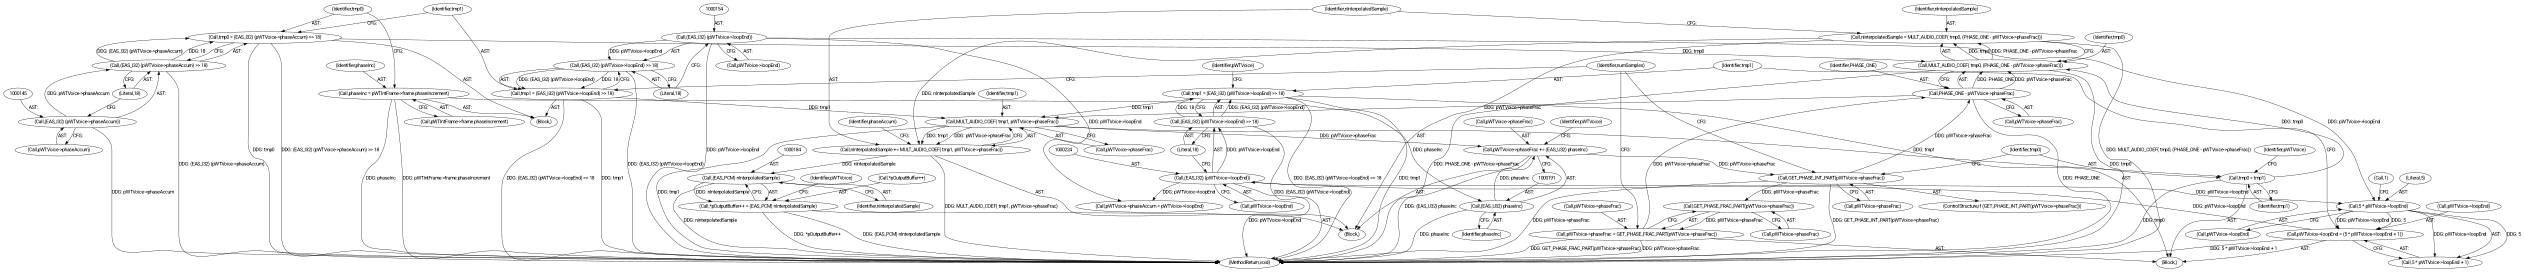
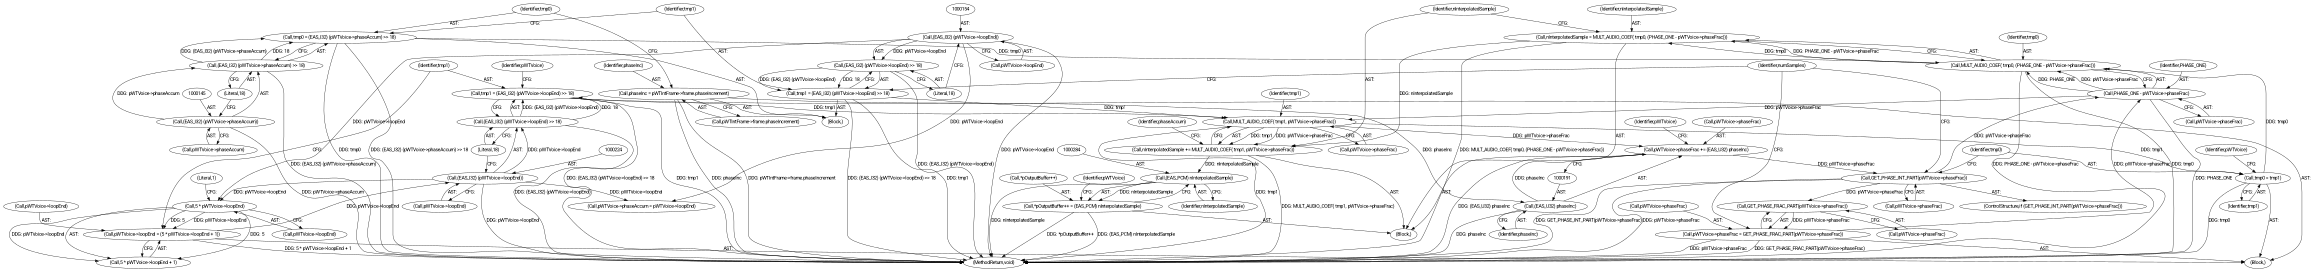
(792, 150) -> (1072, 150)
(2381, 178) -> (207, 178)
(2415, 178) -> none
